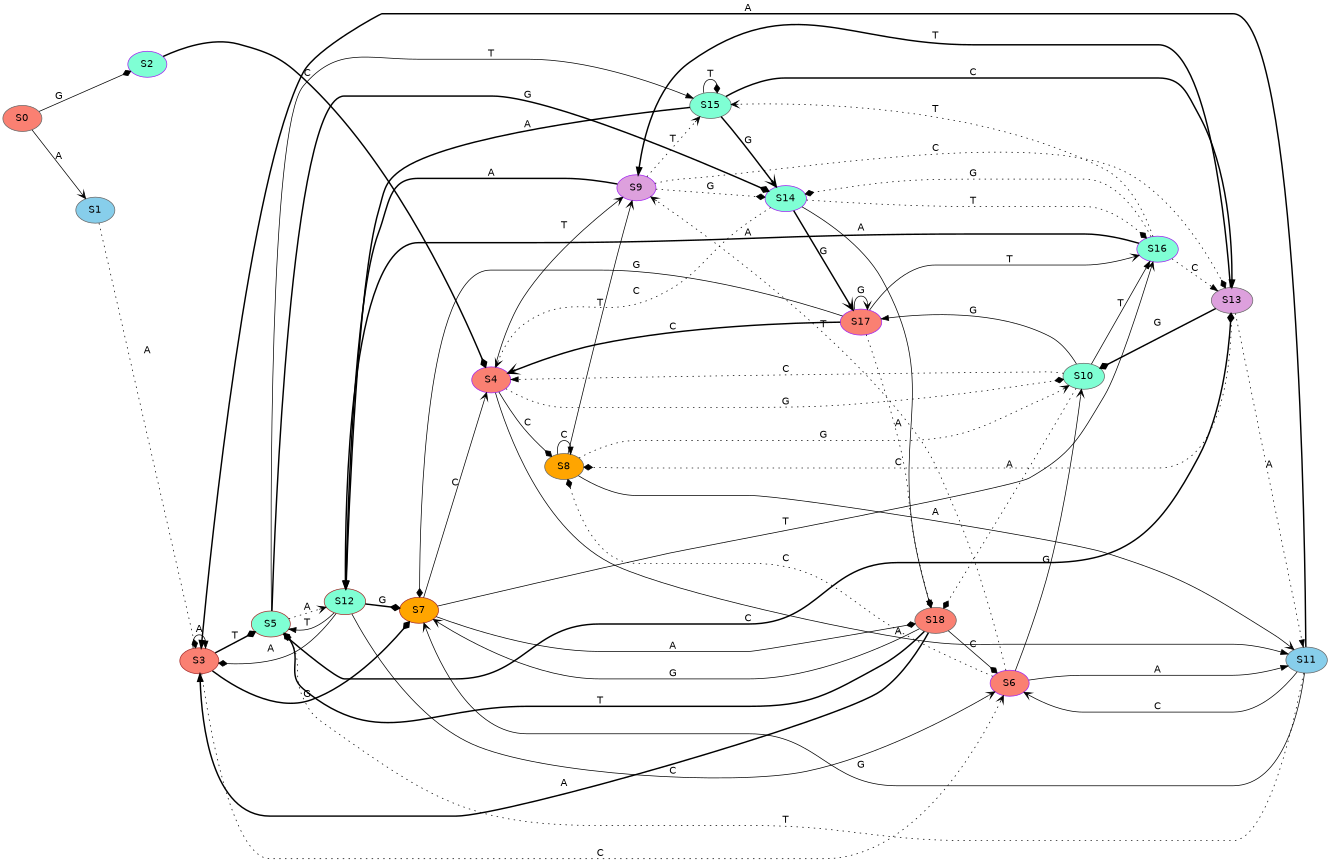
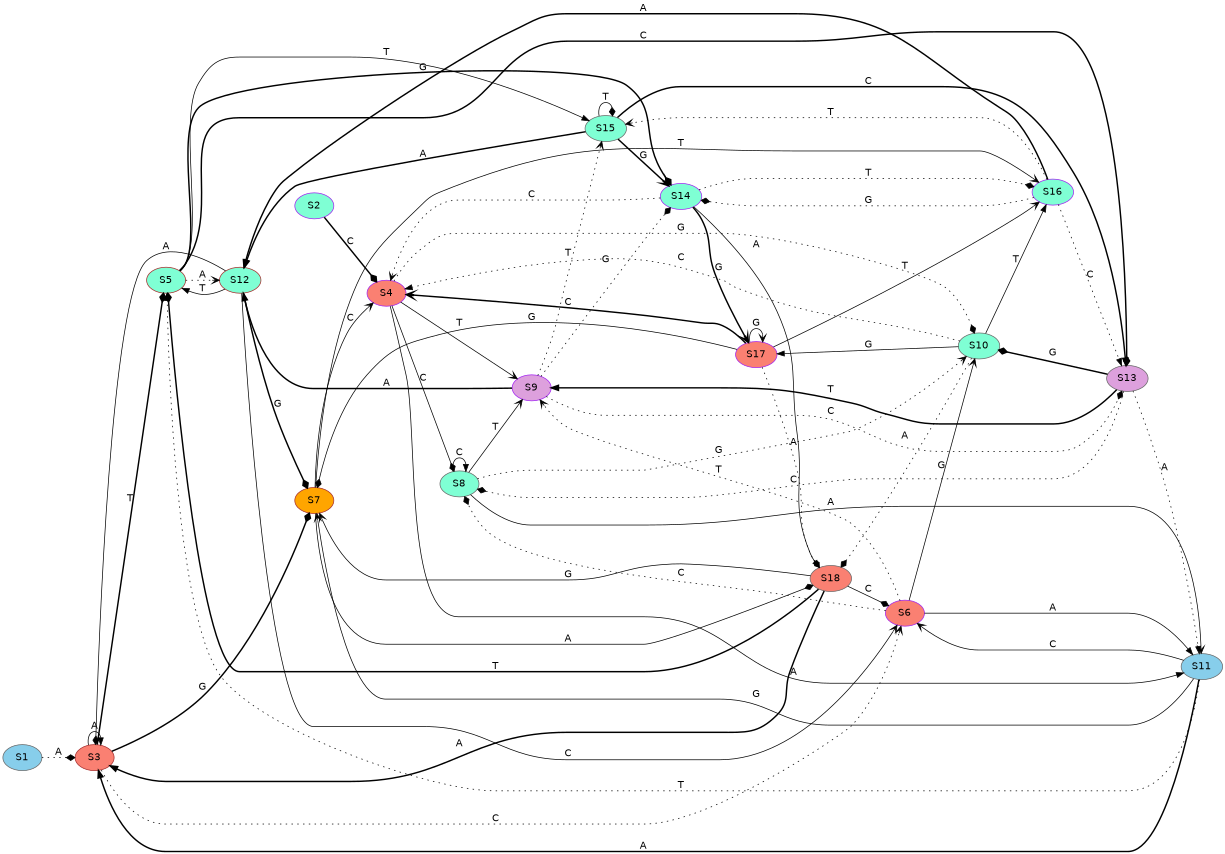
(22, 118) -> none
(564, 467) -> (459, 484)
